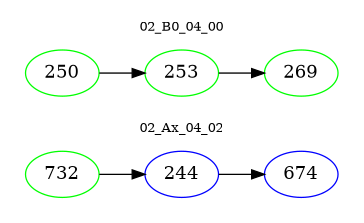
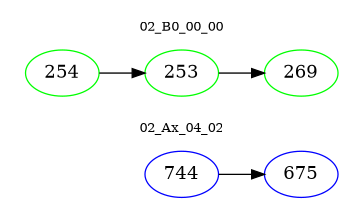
(182, 28) -> (182, 28)
(62, 73) -> (62, 73)
(62, 174) -> none
(182, 174) -> (182, 174)
(301, 174) -> (301, 174)
